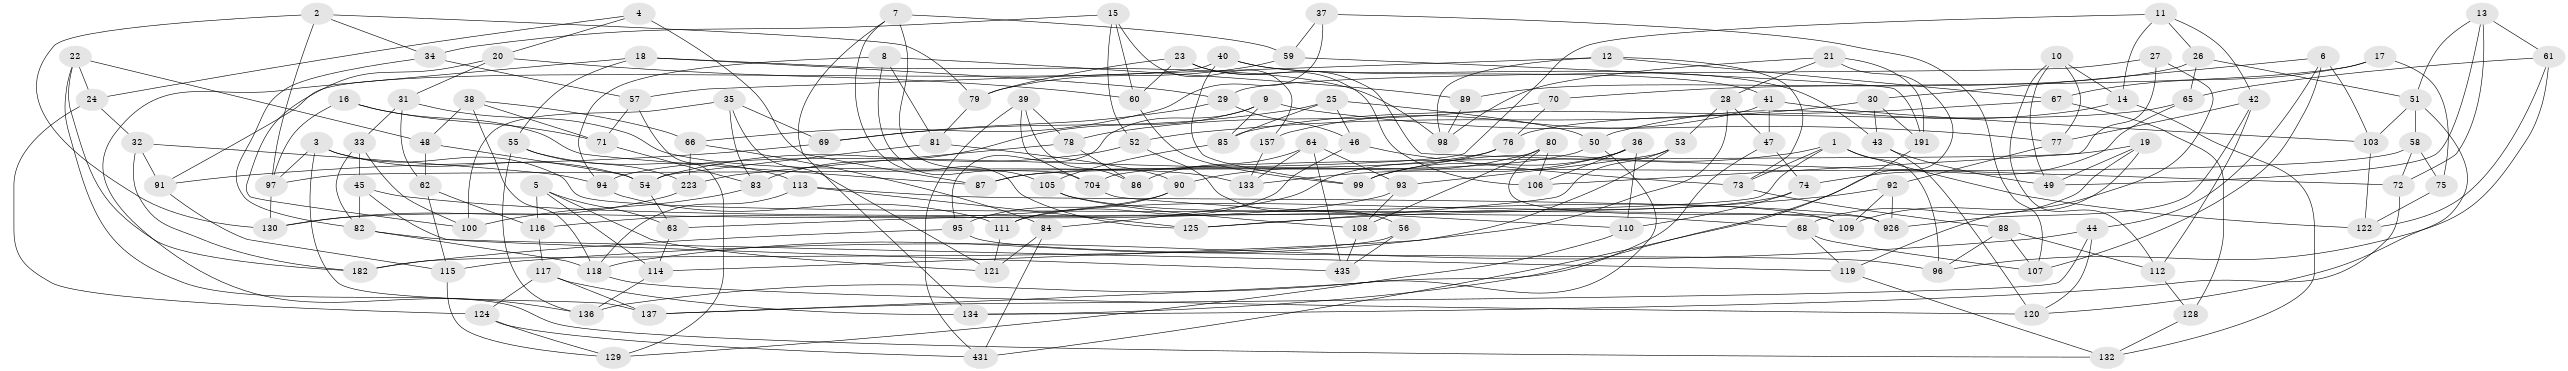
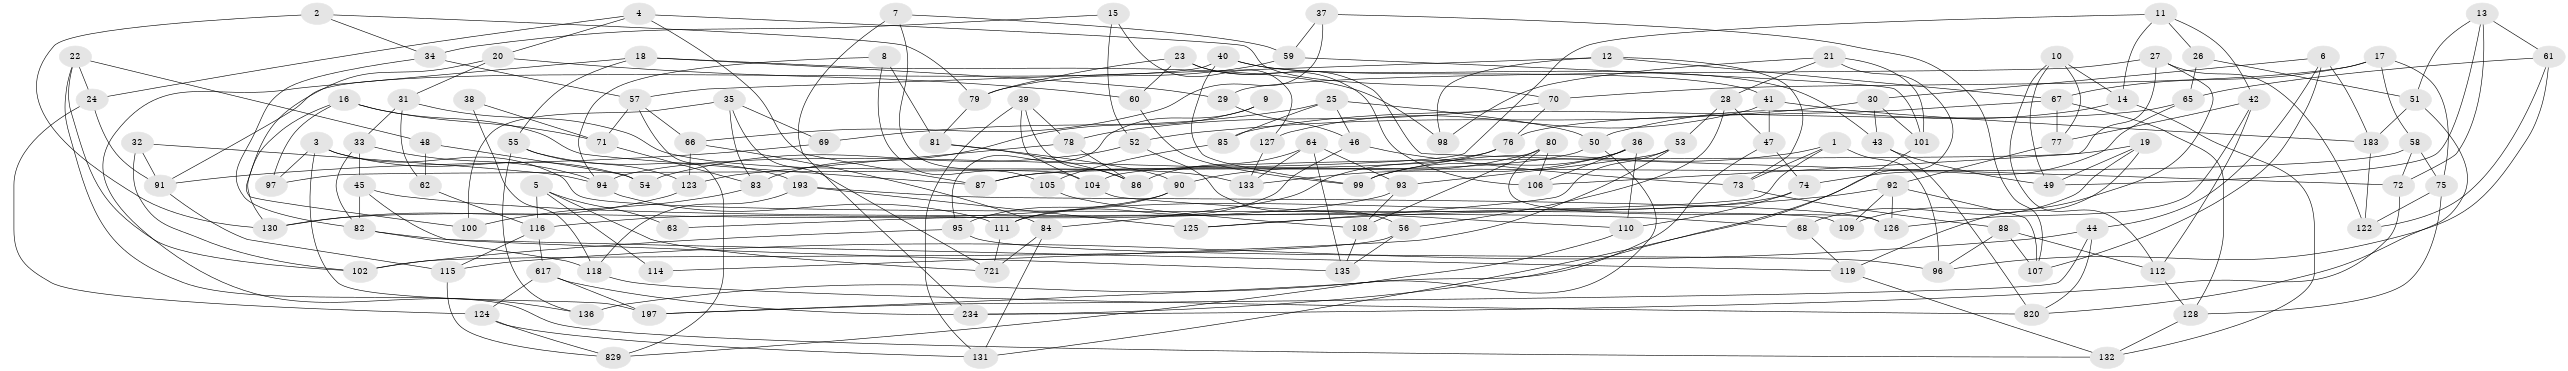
none -> (1103, 36)
(1124, 57) -> none
(289, 98) -> none
(1466, 100) -> none
(602, 117) -> (663, 121)
(115, 121) -> (114, 150)
(1080, 121) -> none
(2415, 121) -> (2390, 102)
(445, 124) -> none
(1242, 124) -> none
(1680, 127) -> (2057, 121)
(1267, 143) -> (1267, 143)
(1922, 143) -> (1922, 143)
(2371, 143) -> (2371, 143)
(788, 160) -> (1039, 157)
(1003, 175) -> none
(689, 186) -> (689, 186)
(800, 186) -> (800, 186)
(1092, 186) -> (1092, 186)
(397, 191) -> (482, 161)
(2094, 206) -> (2288, 99)
(271, 207) -> (266, 144)
(659, 207) -> none
(1447, 208) -> none
(437, 229) -> (501, 247)
(1892, 229) -> (1892, 229)
(1487, 233) -> (1589, 197)
(664, 250) -> none
(1916, 255) -> (1973, 205)
(360, 272) -> (360, 272)
(544, 272) -> (544, 272)
(992, 272) -> (992, 272)
(1343, 272) -> (1343, 272)
(618, 295) -> none
none -> (2356, 300)
(649, 315) -> (649, 315)
(971, 315) -> (971, 315)
(2032, 315) -> (2032, 315)
(614, 358) -> (614, 358)
(981, 358) -> (981, 358)
